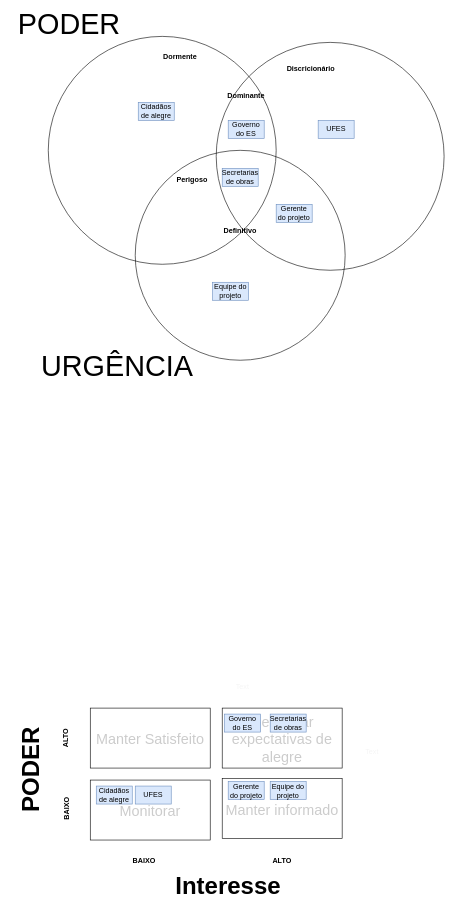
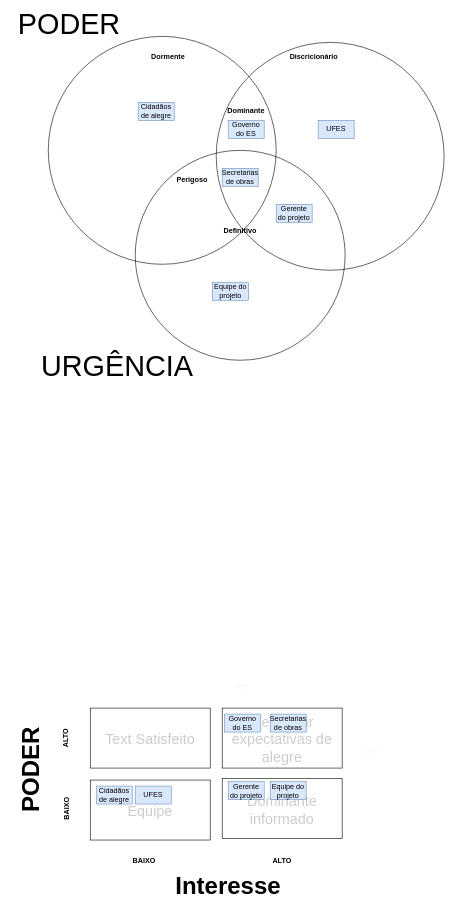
(180, 57) -> (168, 57)
(311, 69) -> (314, 57)
(246, 96) -> (246, 111)
(150, 740) -> (150, 740)
(282, 810) -> (282, 810)
(150, 812) -> (150, 812)
